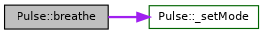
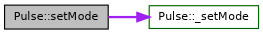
(56, 17) -> (56, 17)
